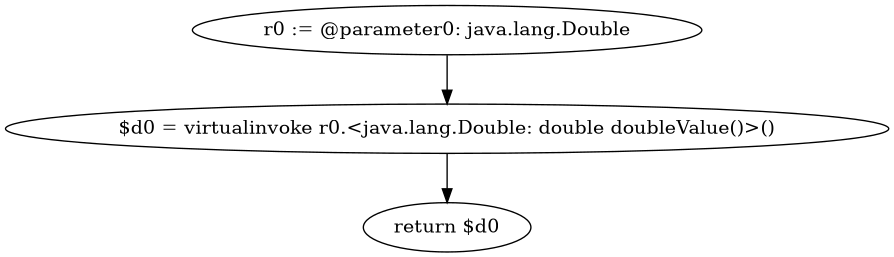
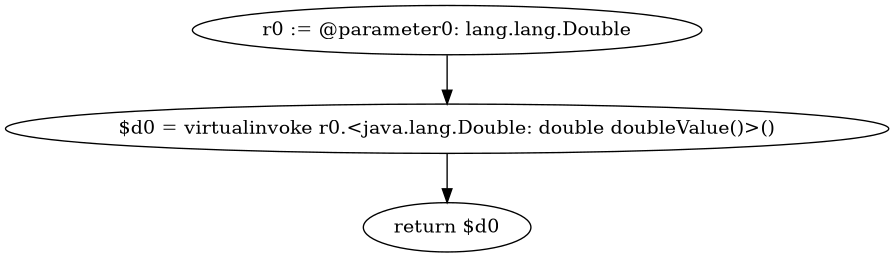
(447, 30) -> (447, 30)
